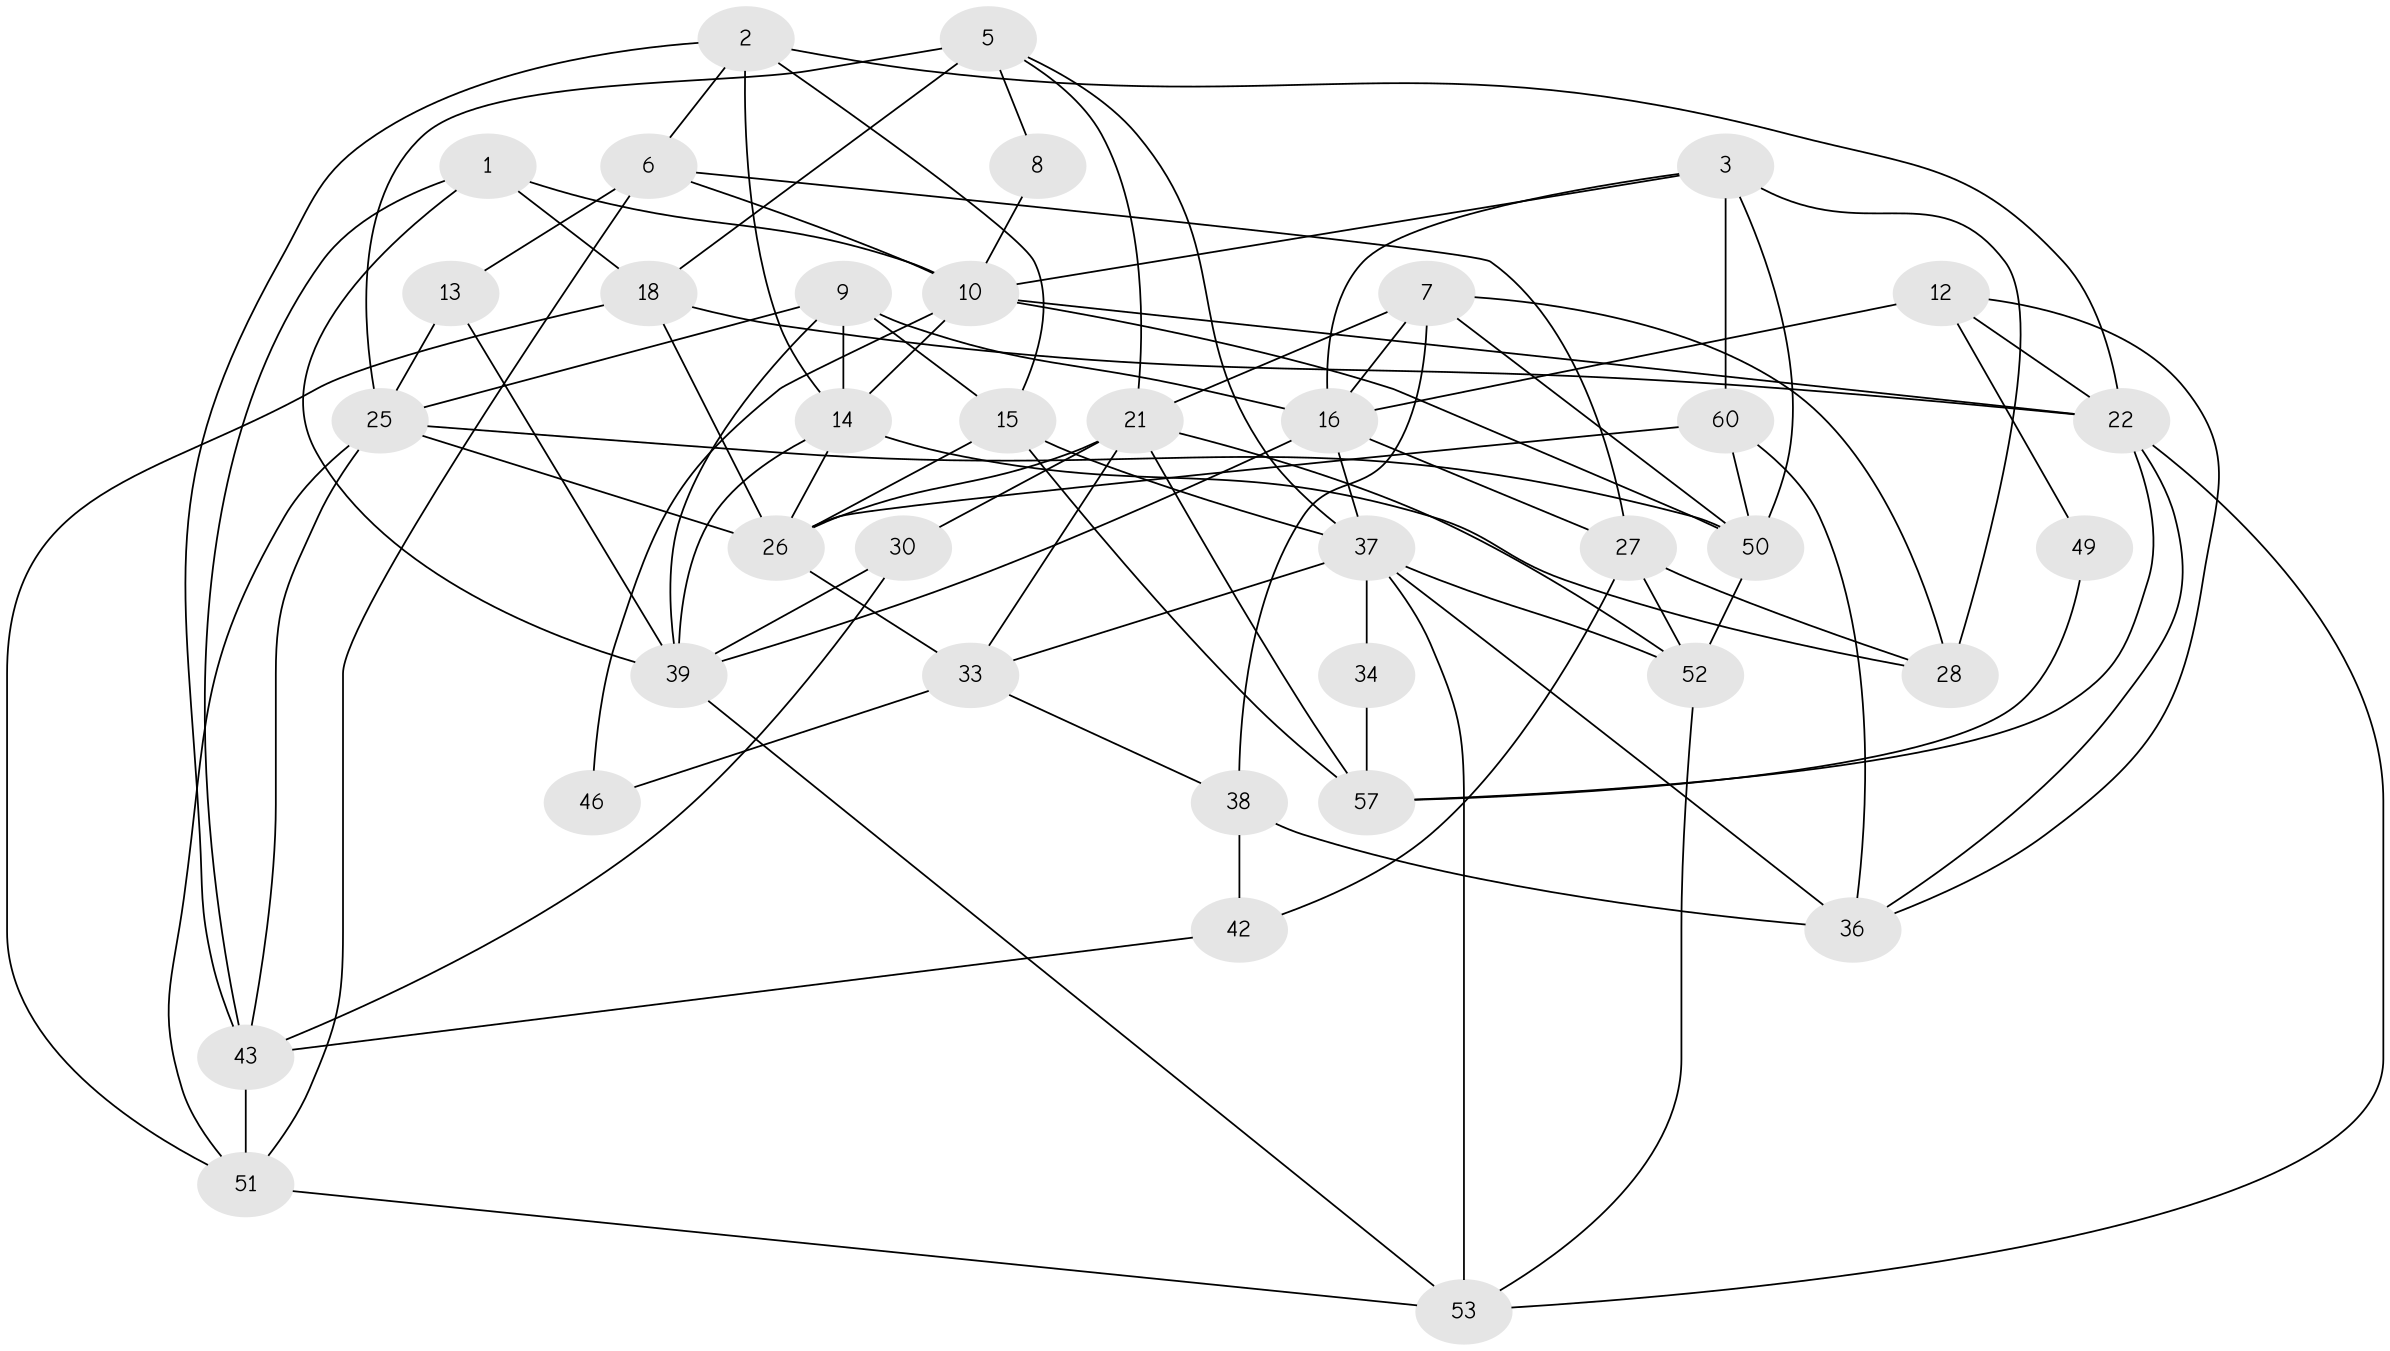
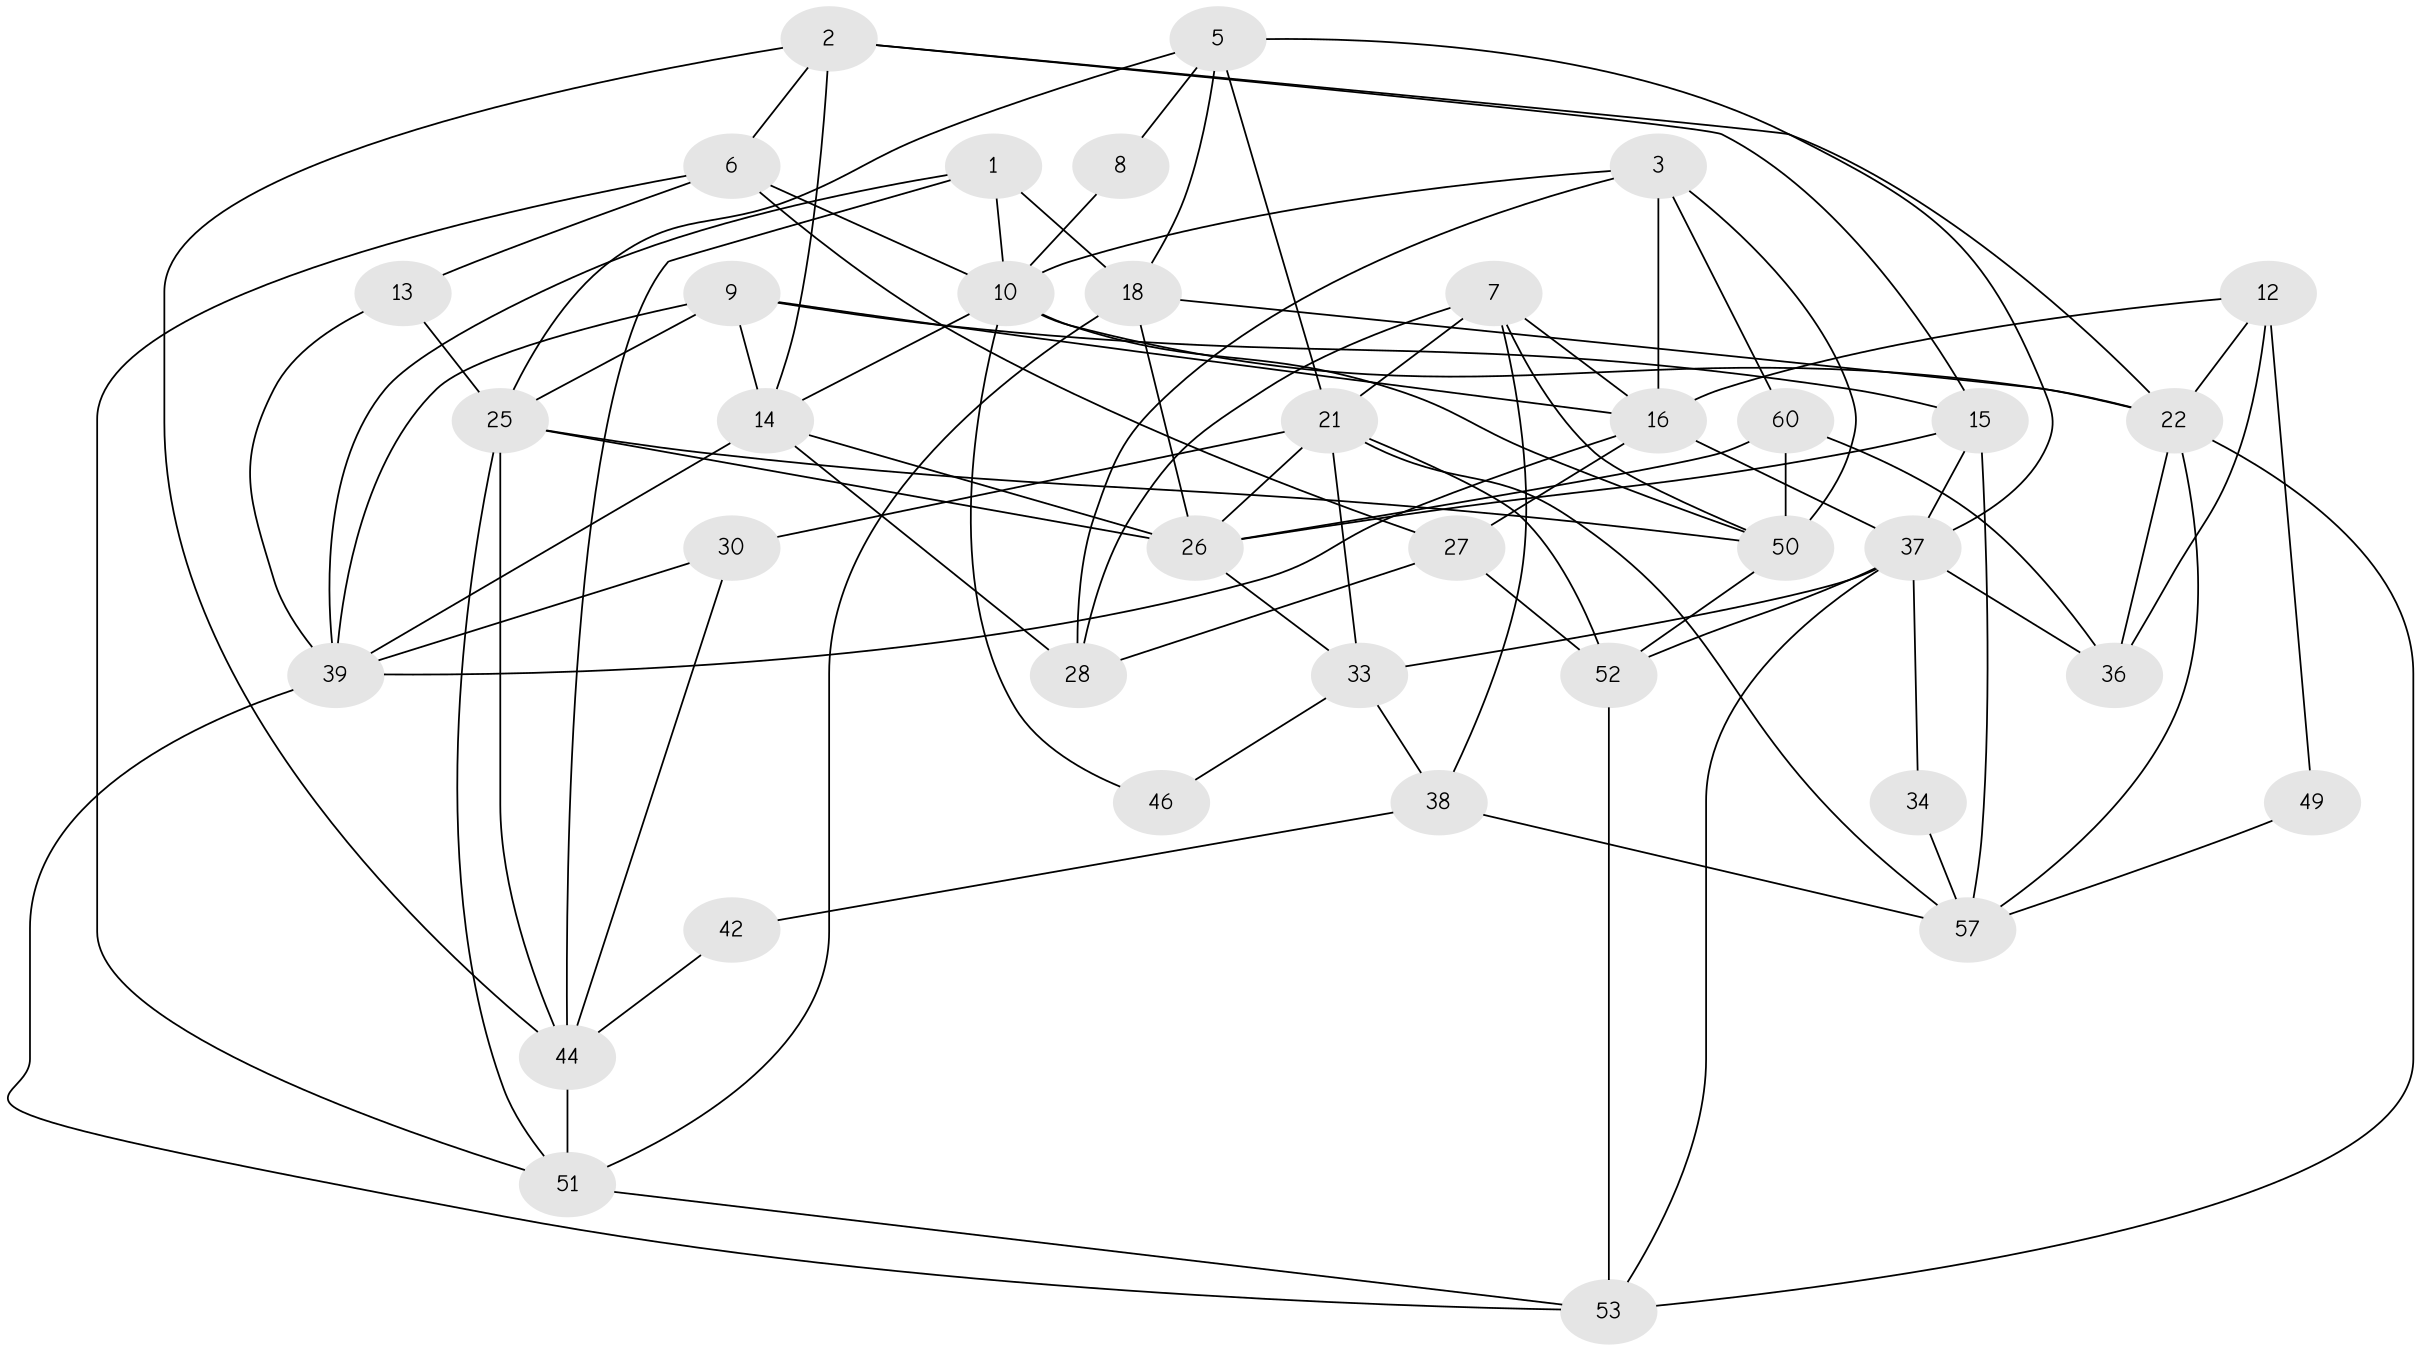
(1482, 782) -> none
(1538, 889) -> (1692, 864)
(246, 1057) -> (567, 1057)
